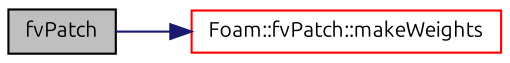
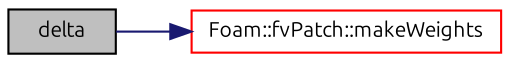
(62, 32) -> (62, 32)
